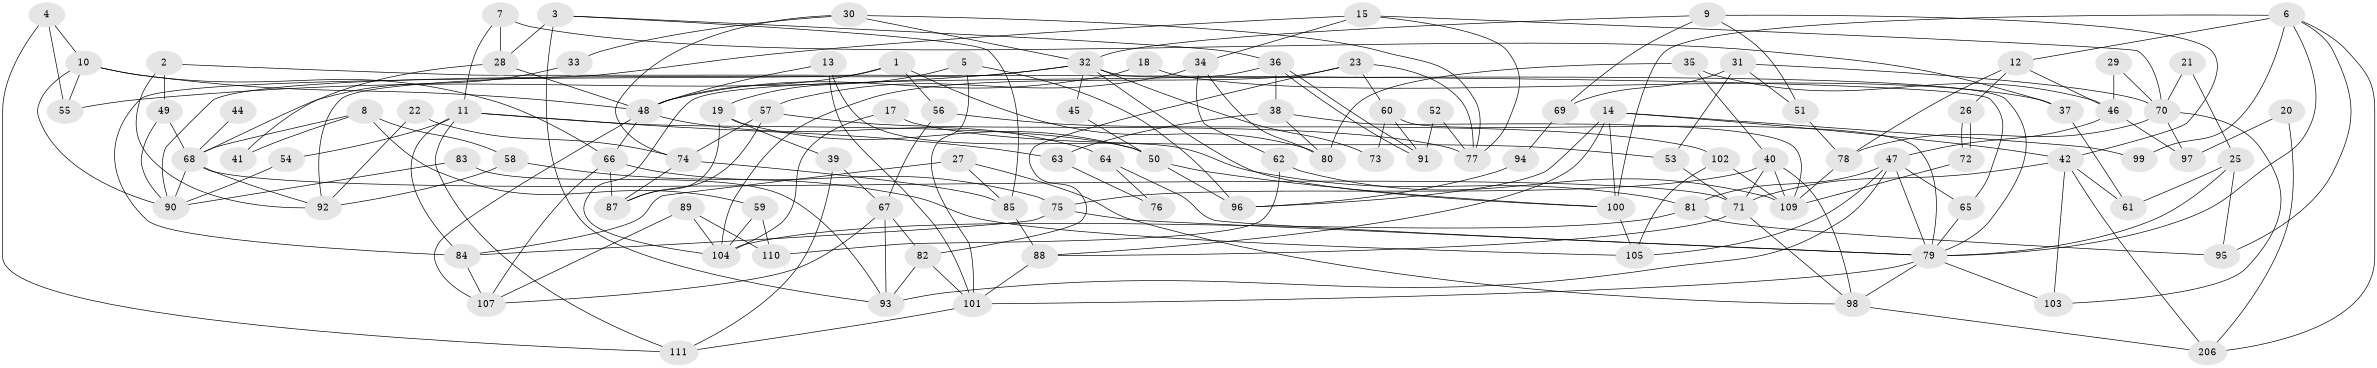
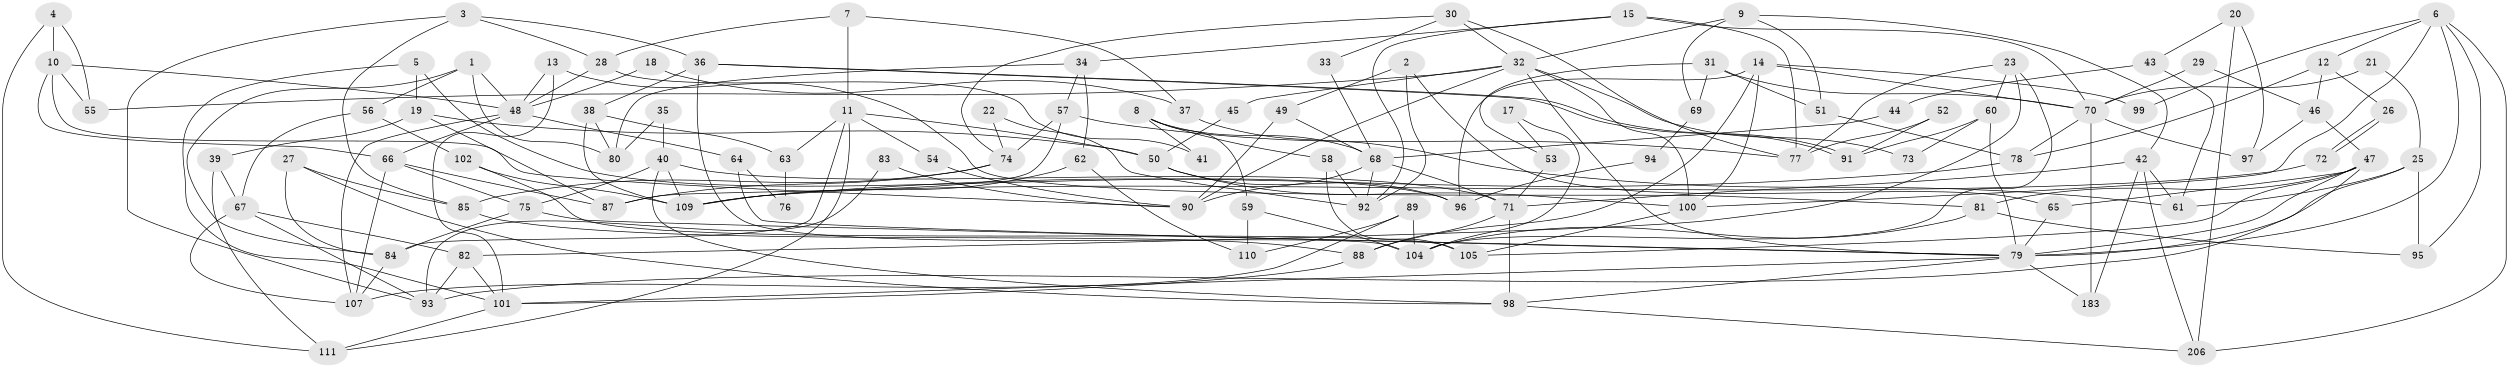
none -> (2151, 63)
(1962, 84) -> none
(1932, 141) -> (1925, 86)
(2053, 305) -> (2091, 305)
